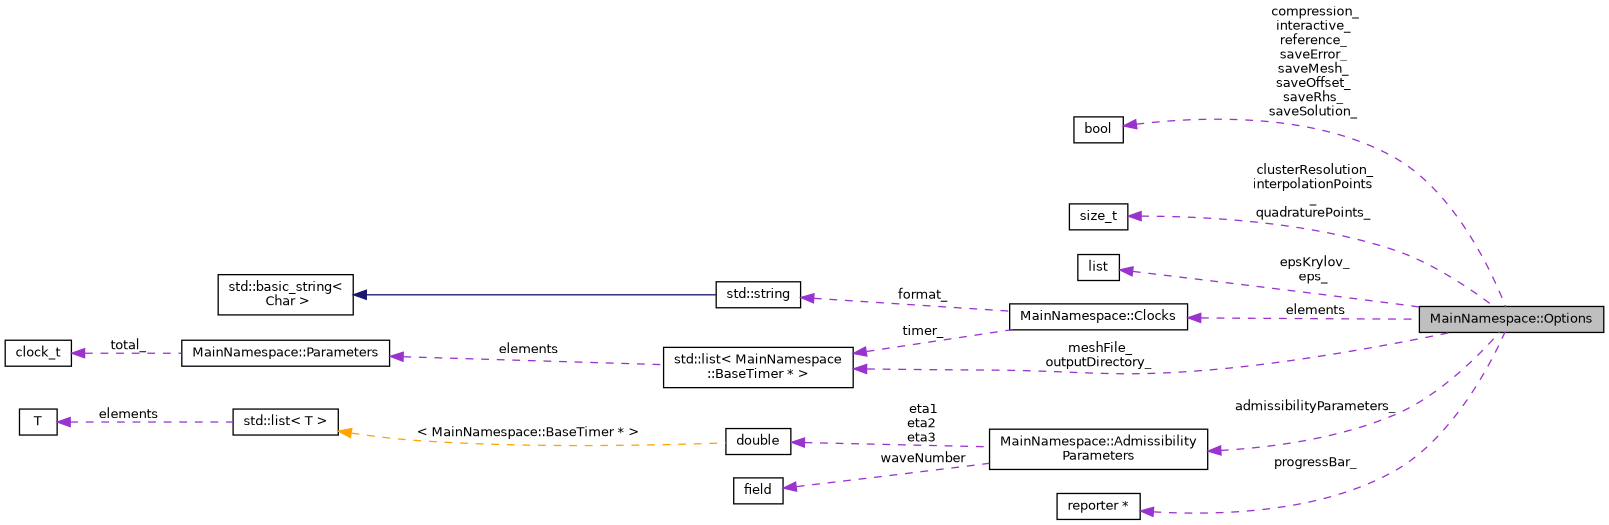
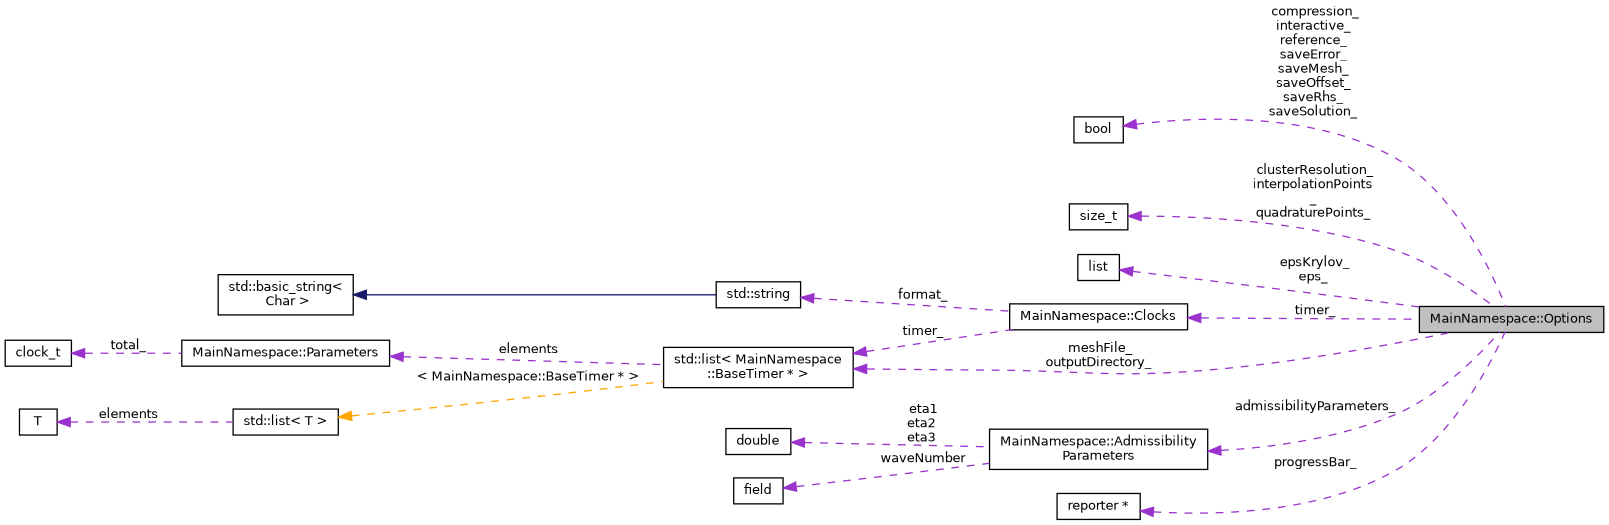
(1314, 311) -> (1314, 311)
(538, 445) -> (508, 400)
